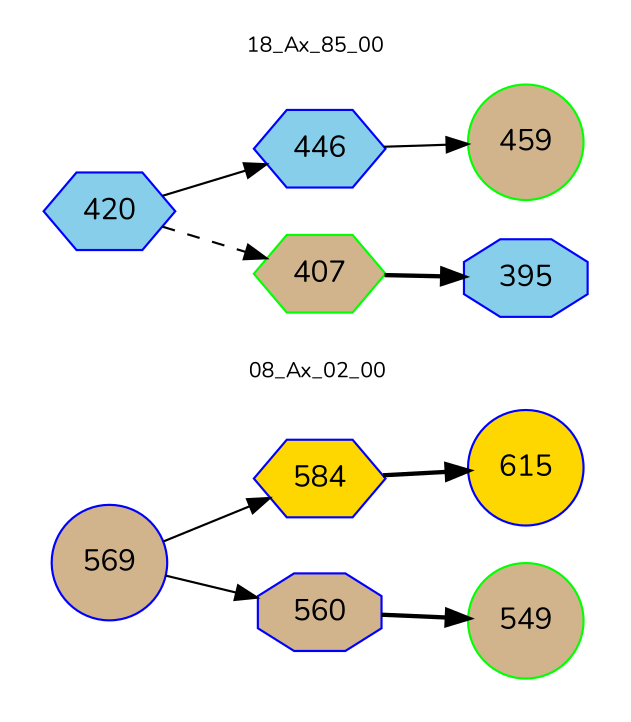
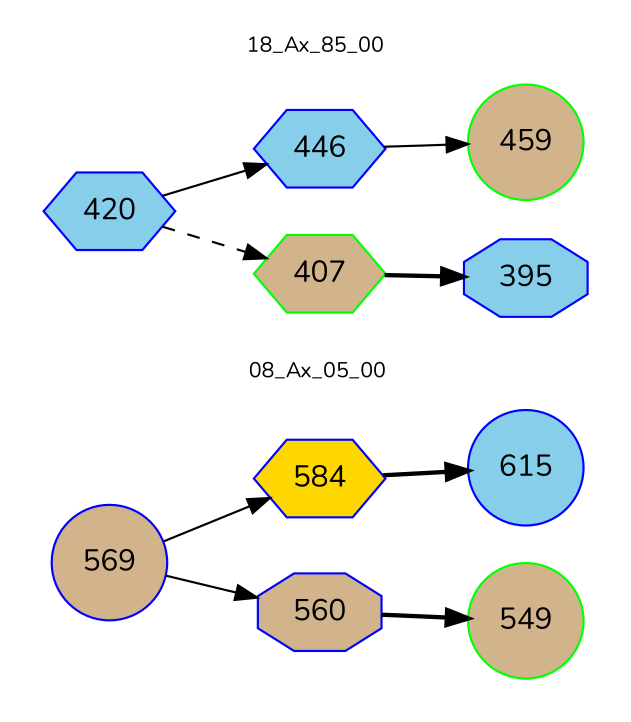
(318, 372) -> (318, 372)
(526, 468) -> (526, 468)
